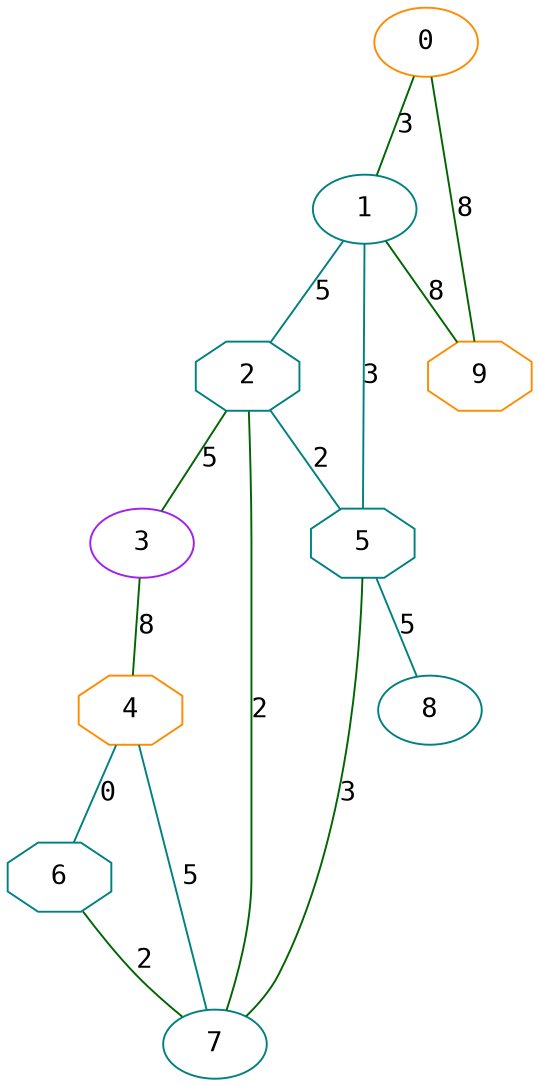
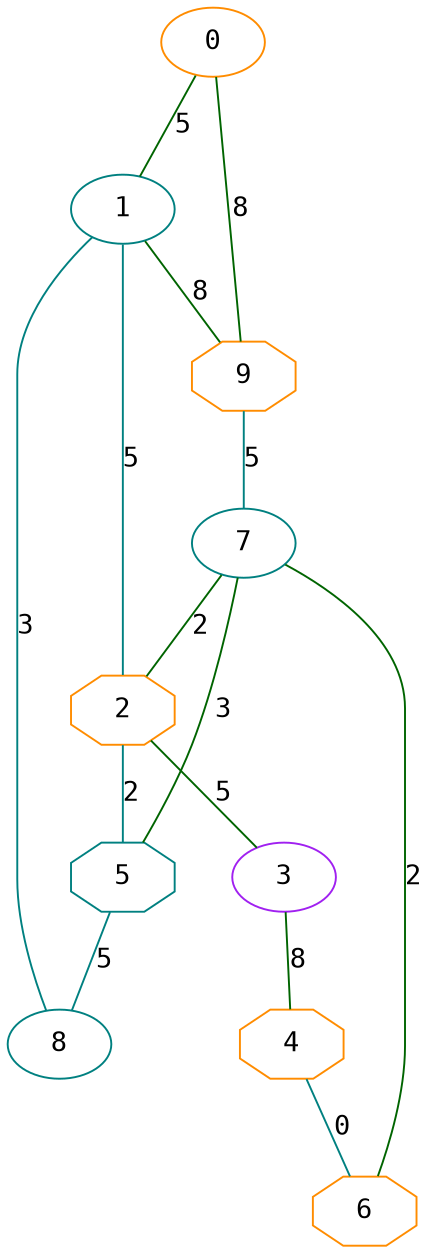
(406, 126) -> (183, 126)
(248, 376) -> (123, 710)
(364, 376) -> (17, 614)
(60, 877) -> (365, 1211)
(173, 877) -> (244, 460)
